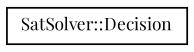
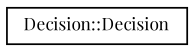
(97, 26) -> (97, 26)
